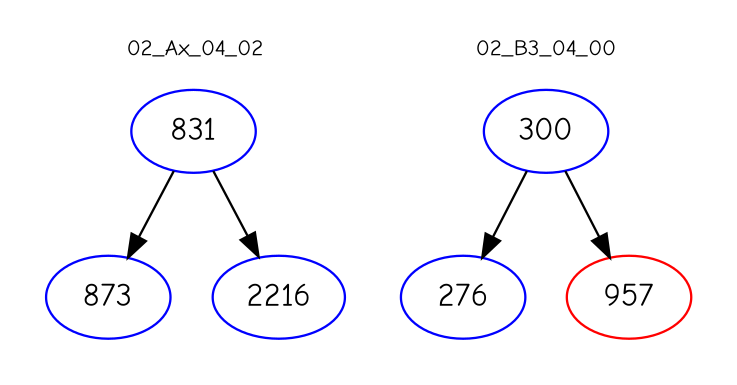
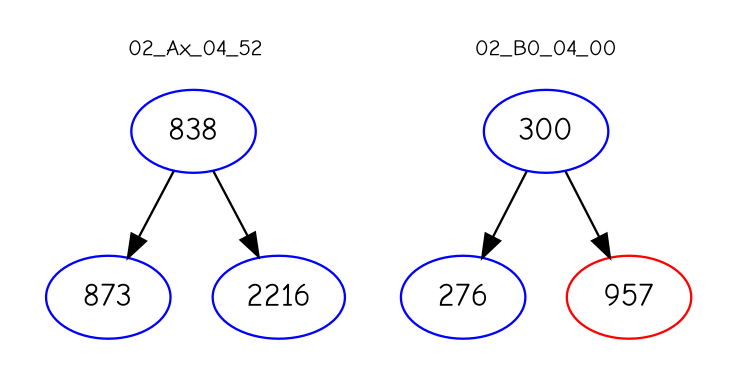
(196, 50) -> (196, 50)
(546, 50) -> (546, 50)
(194, 131) -> (194, 131)
